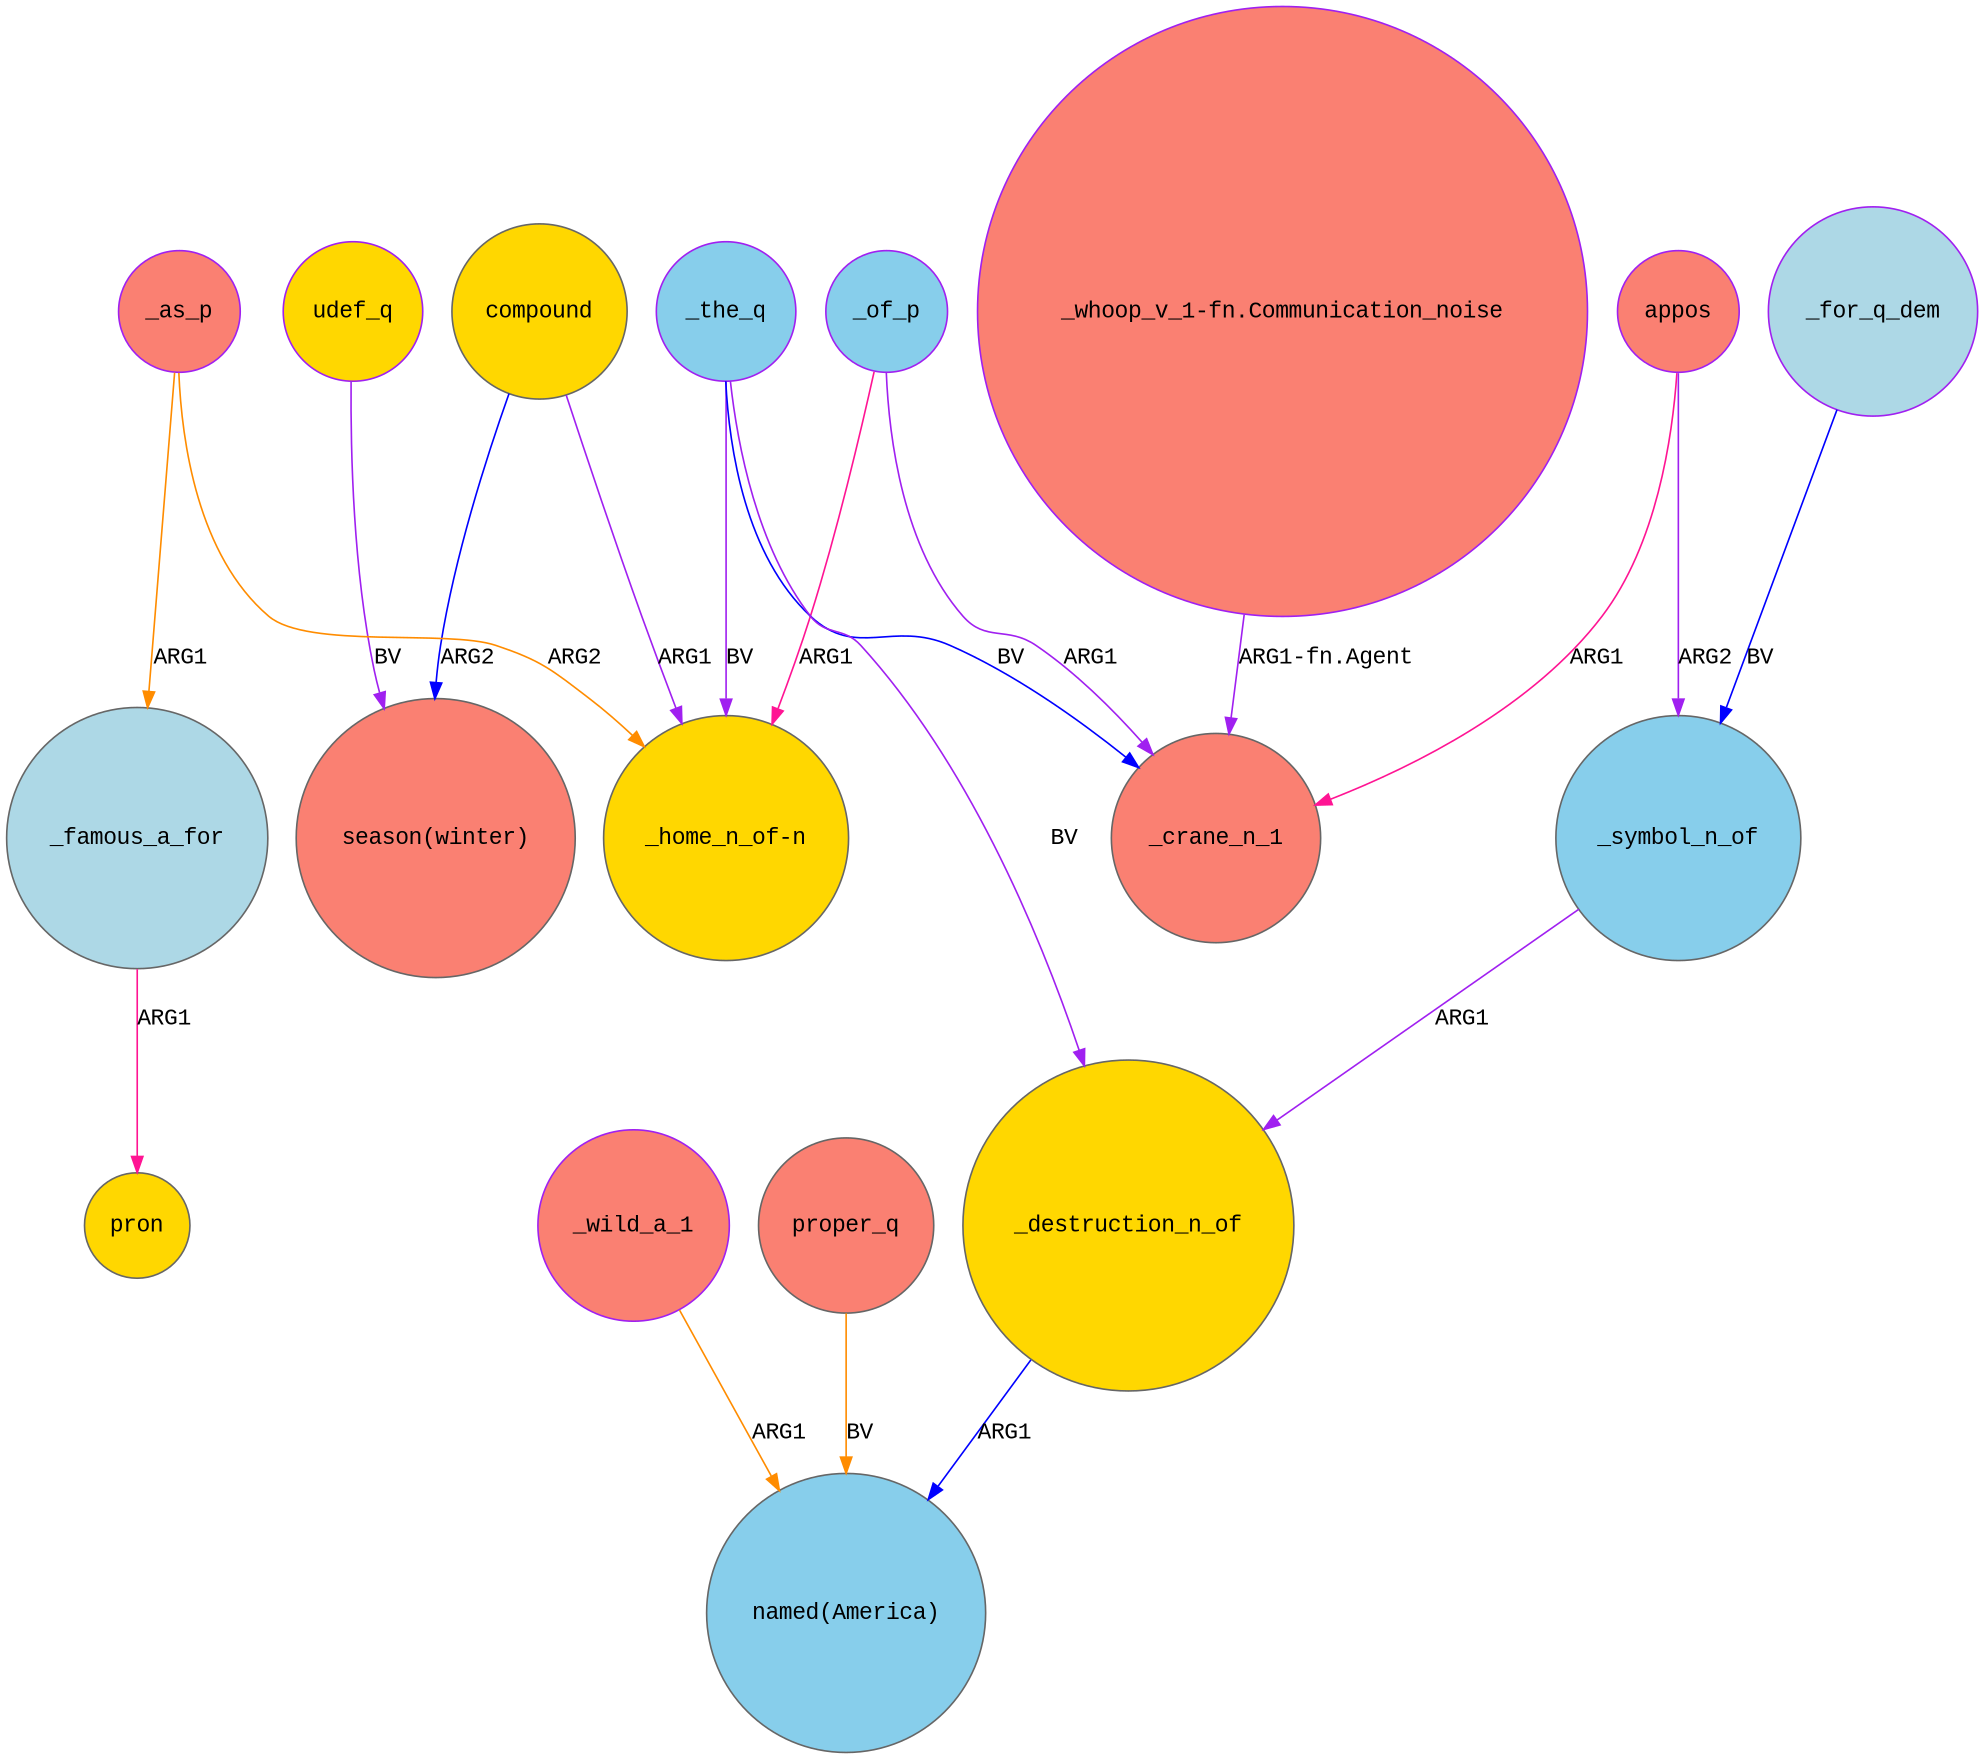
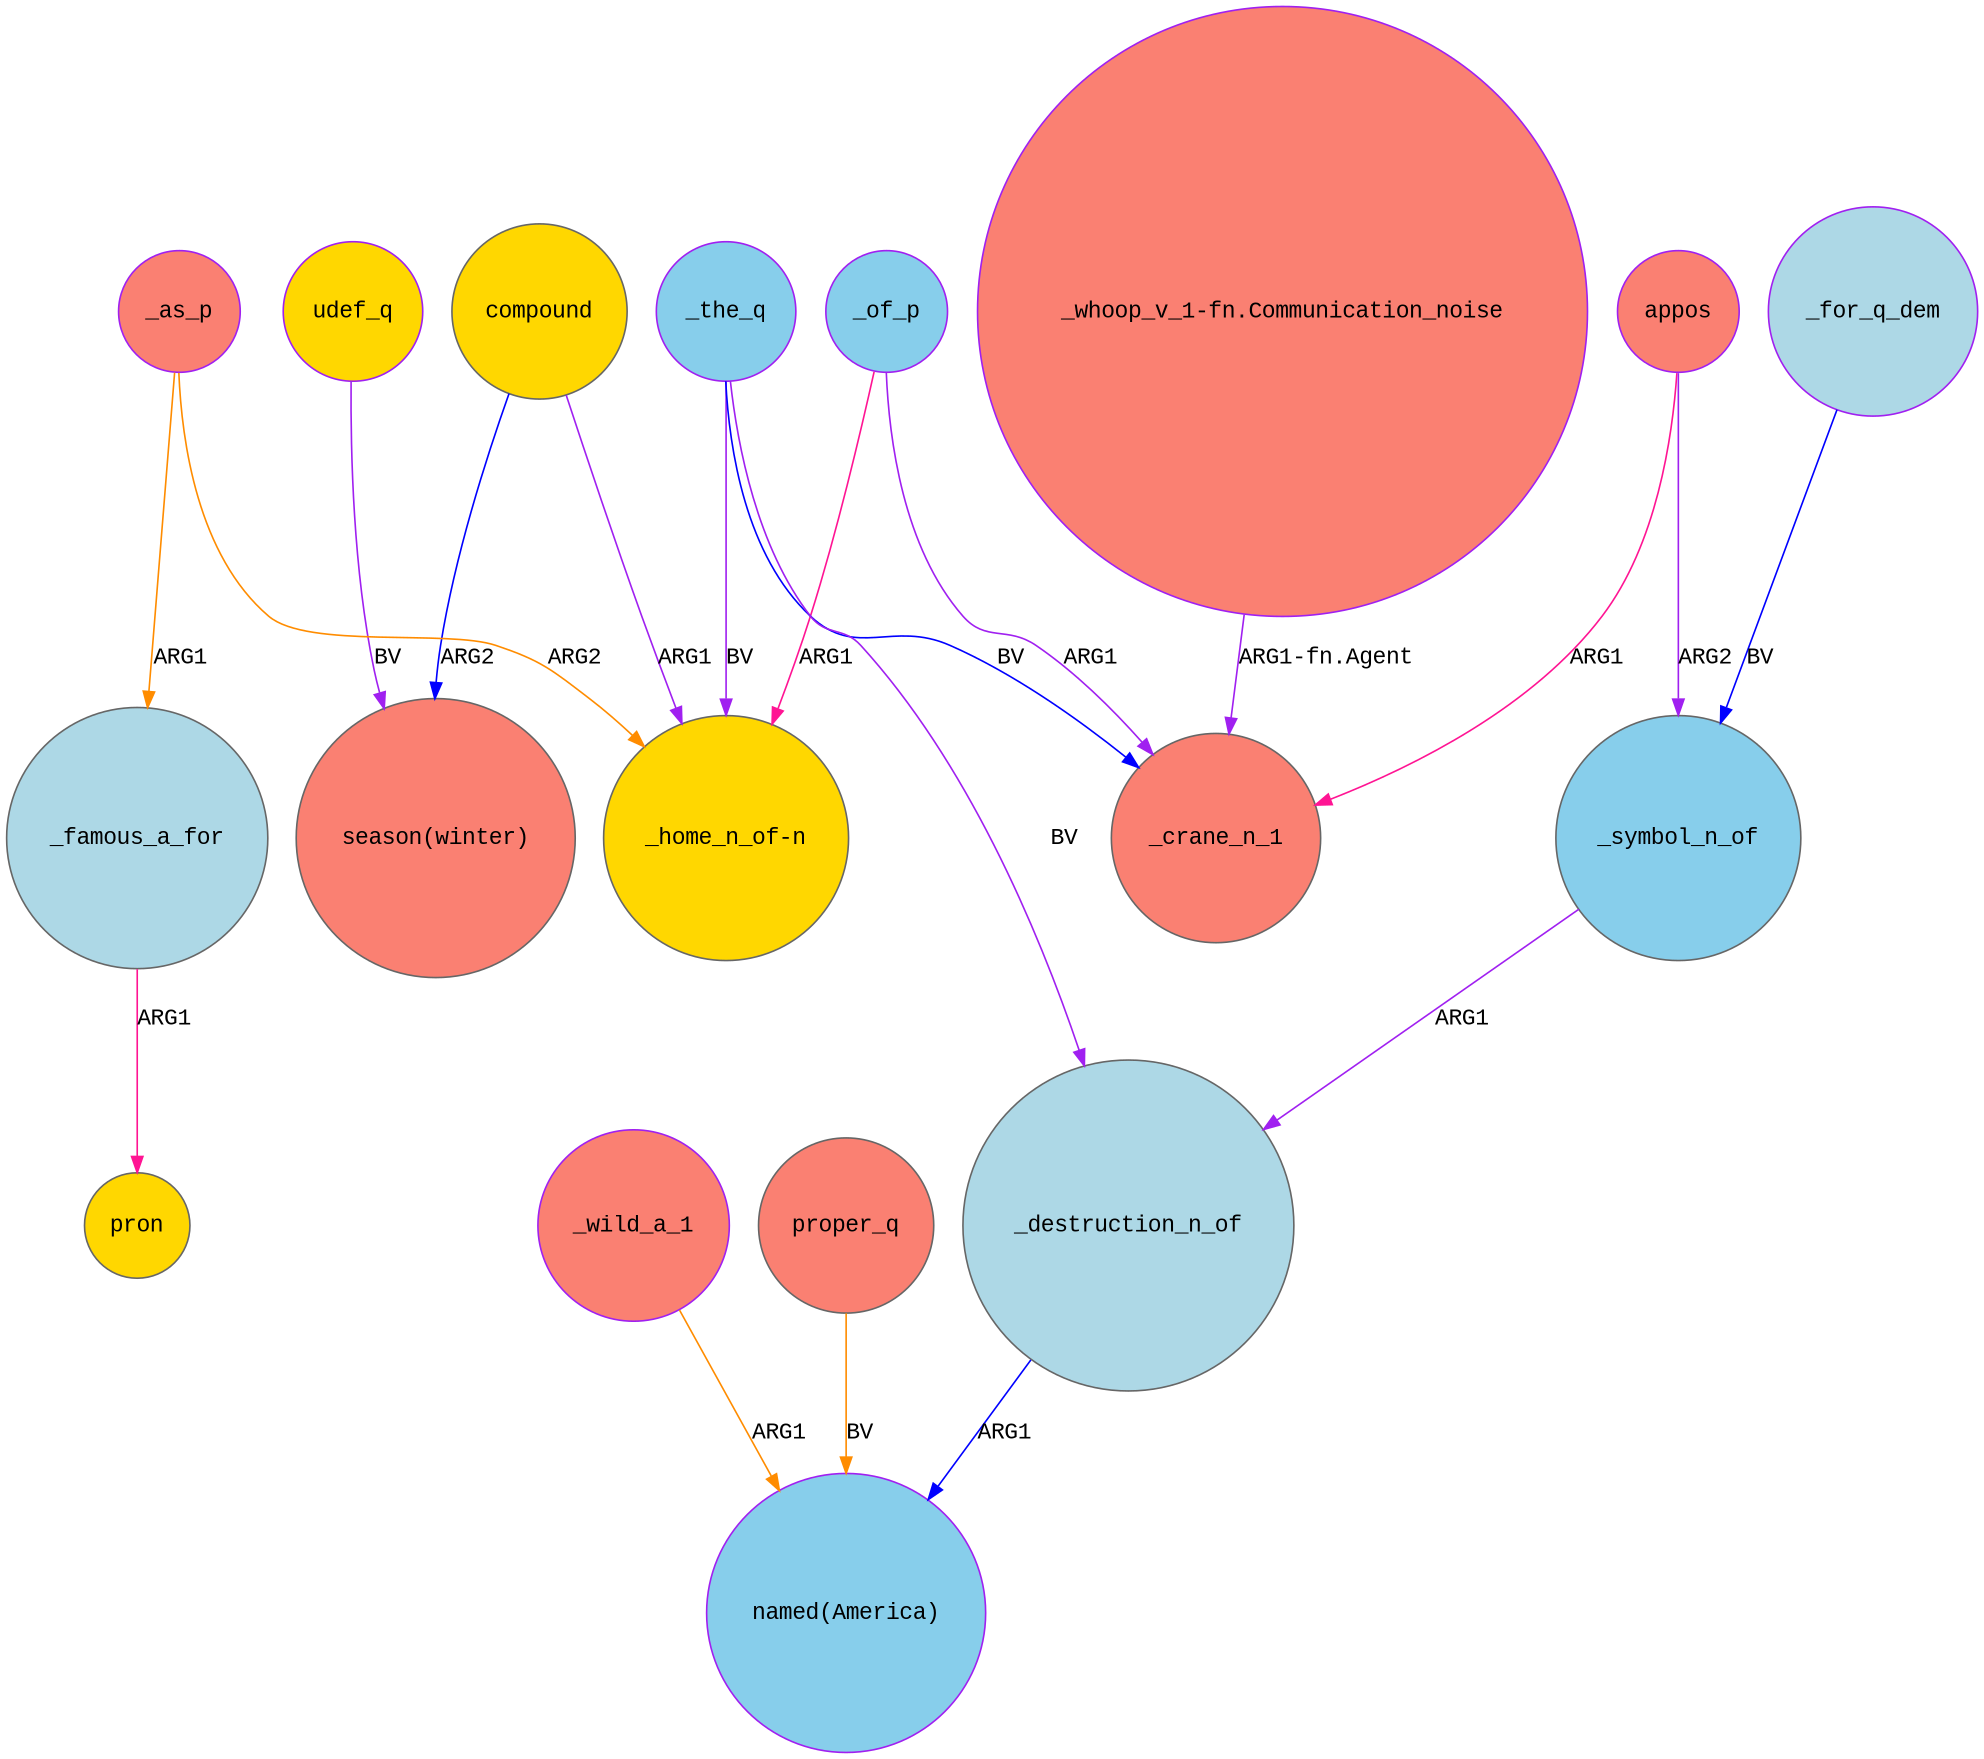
(1128, 1226) -> (1128, 1226)
(846, 1613) -> (846, 1613)
